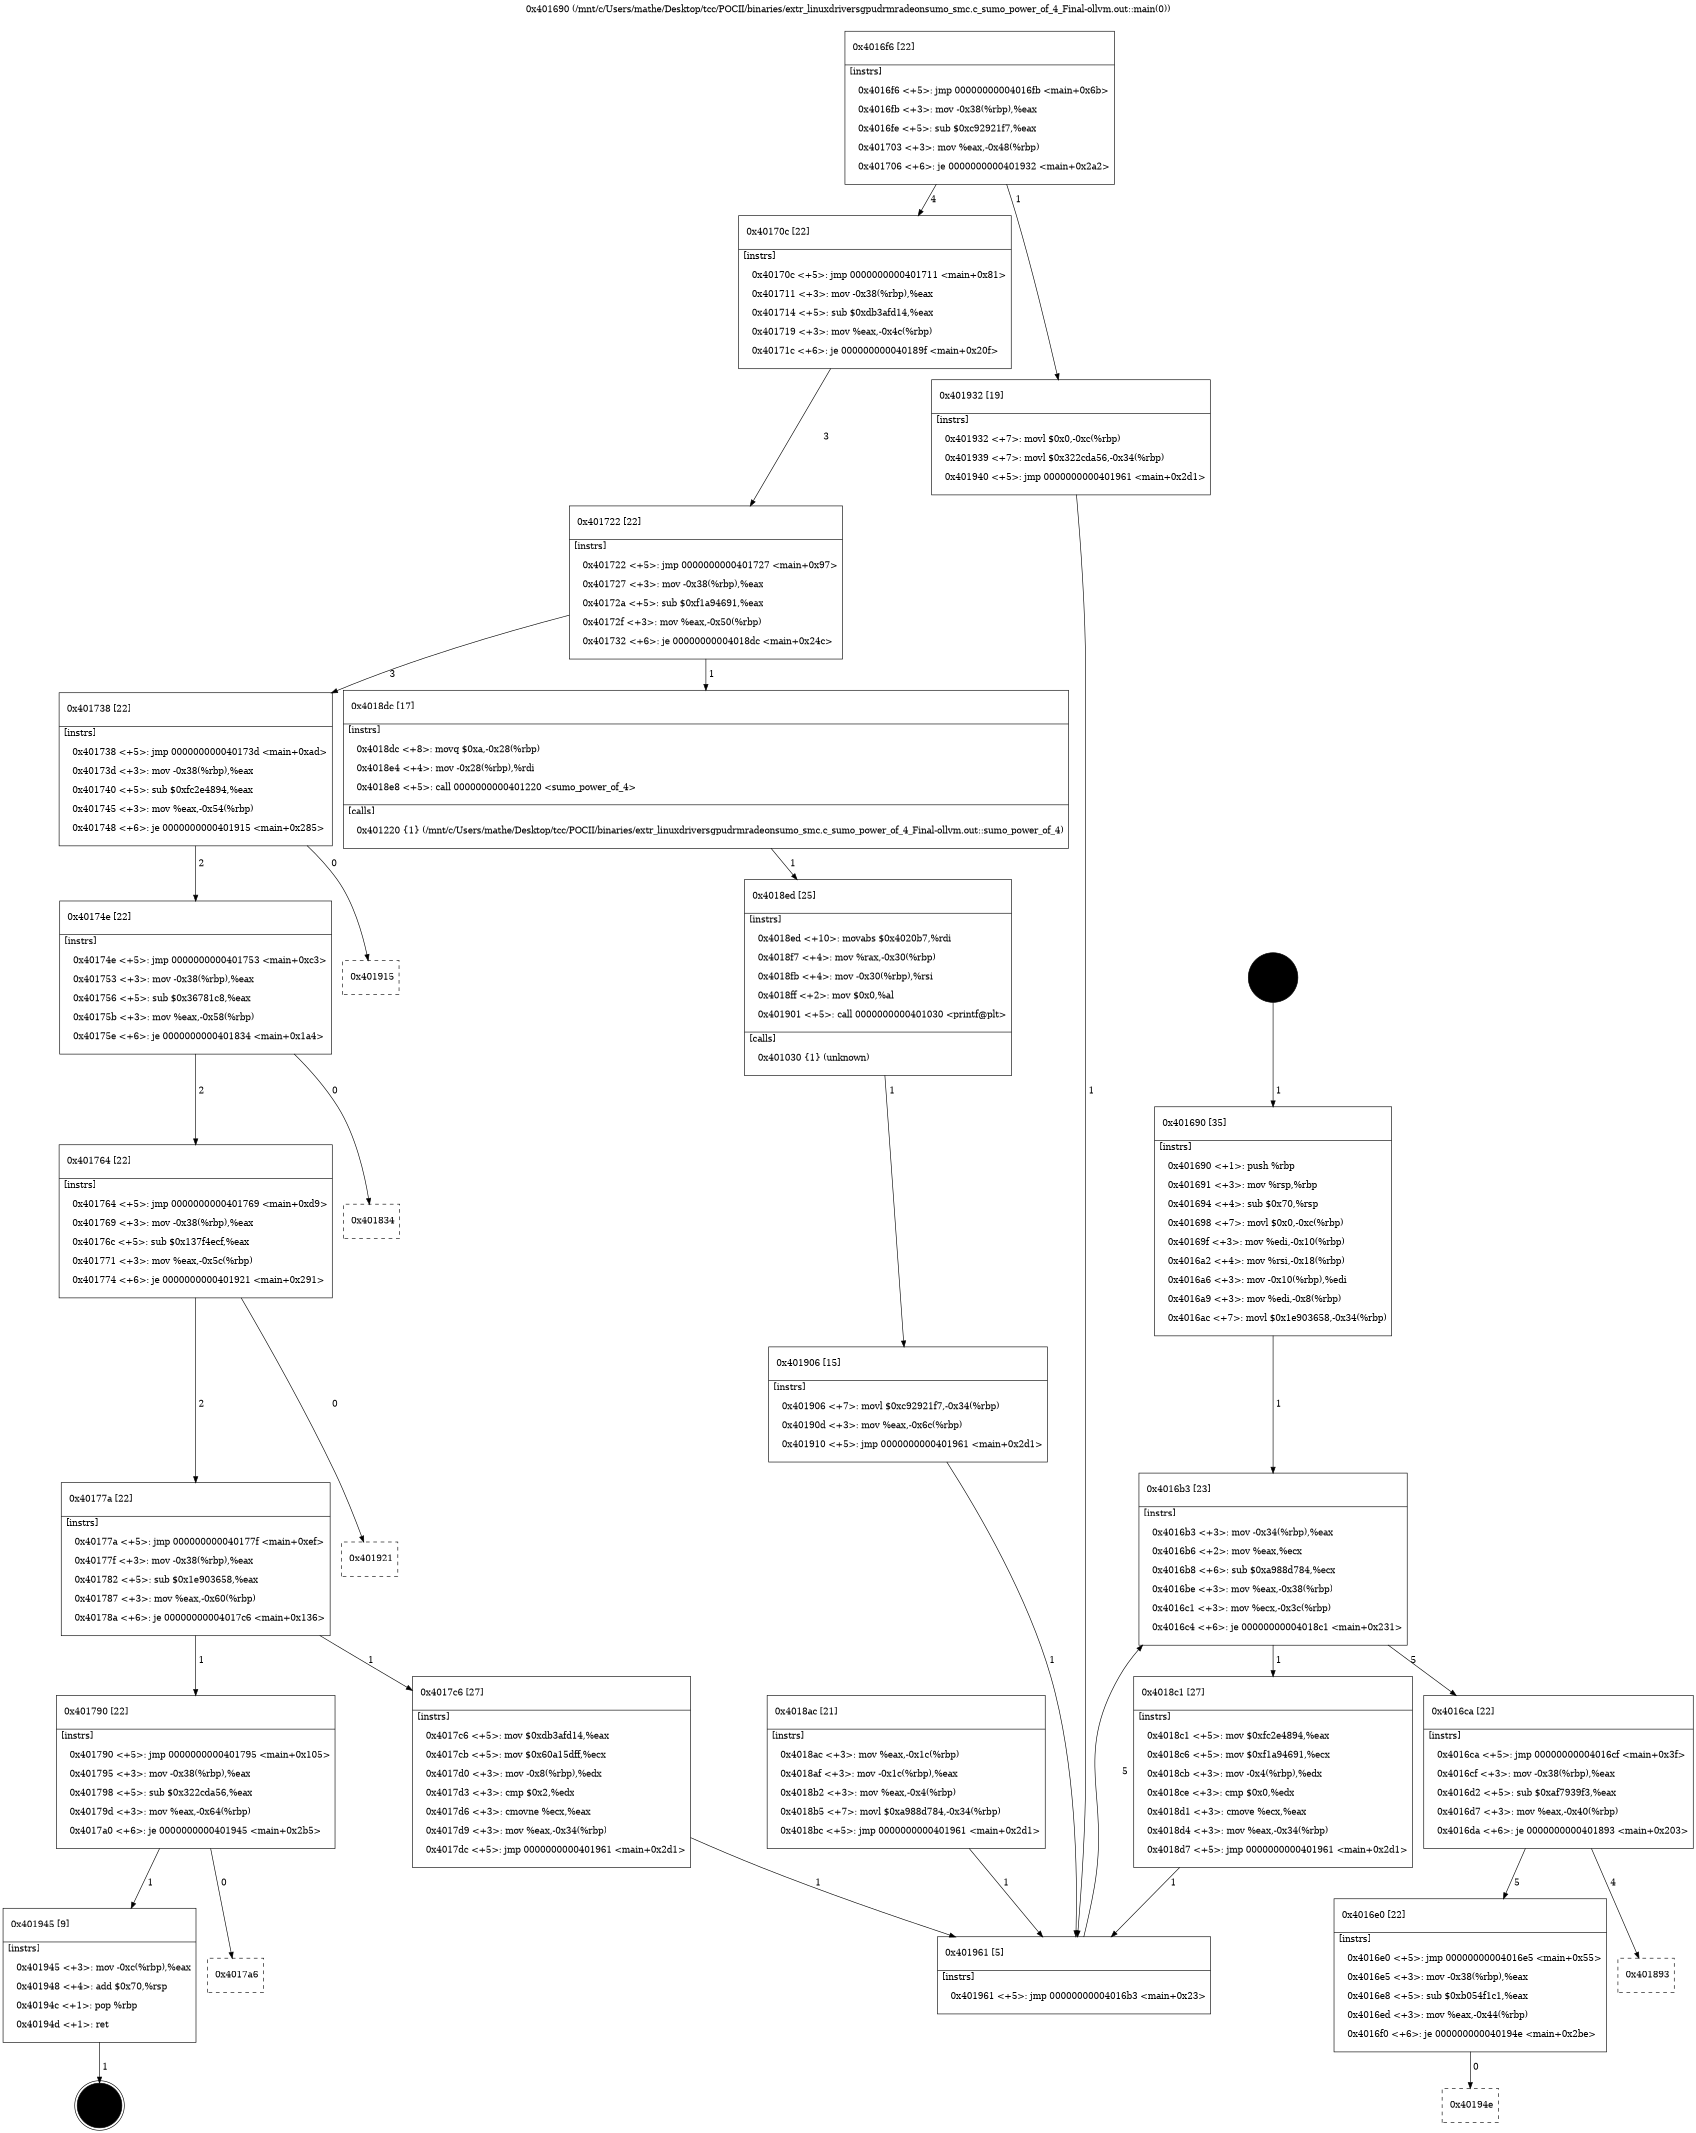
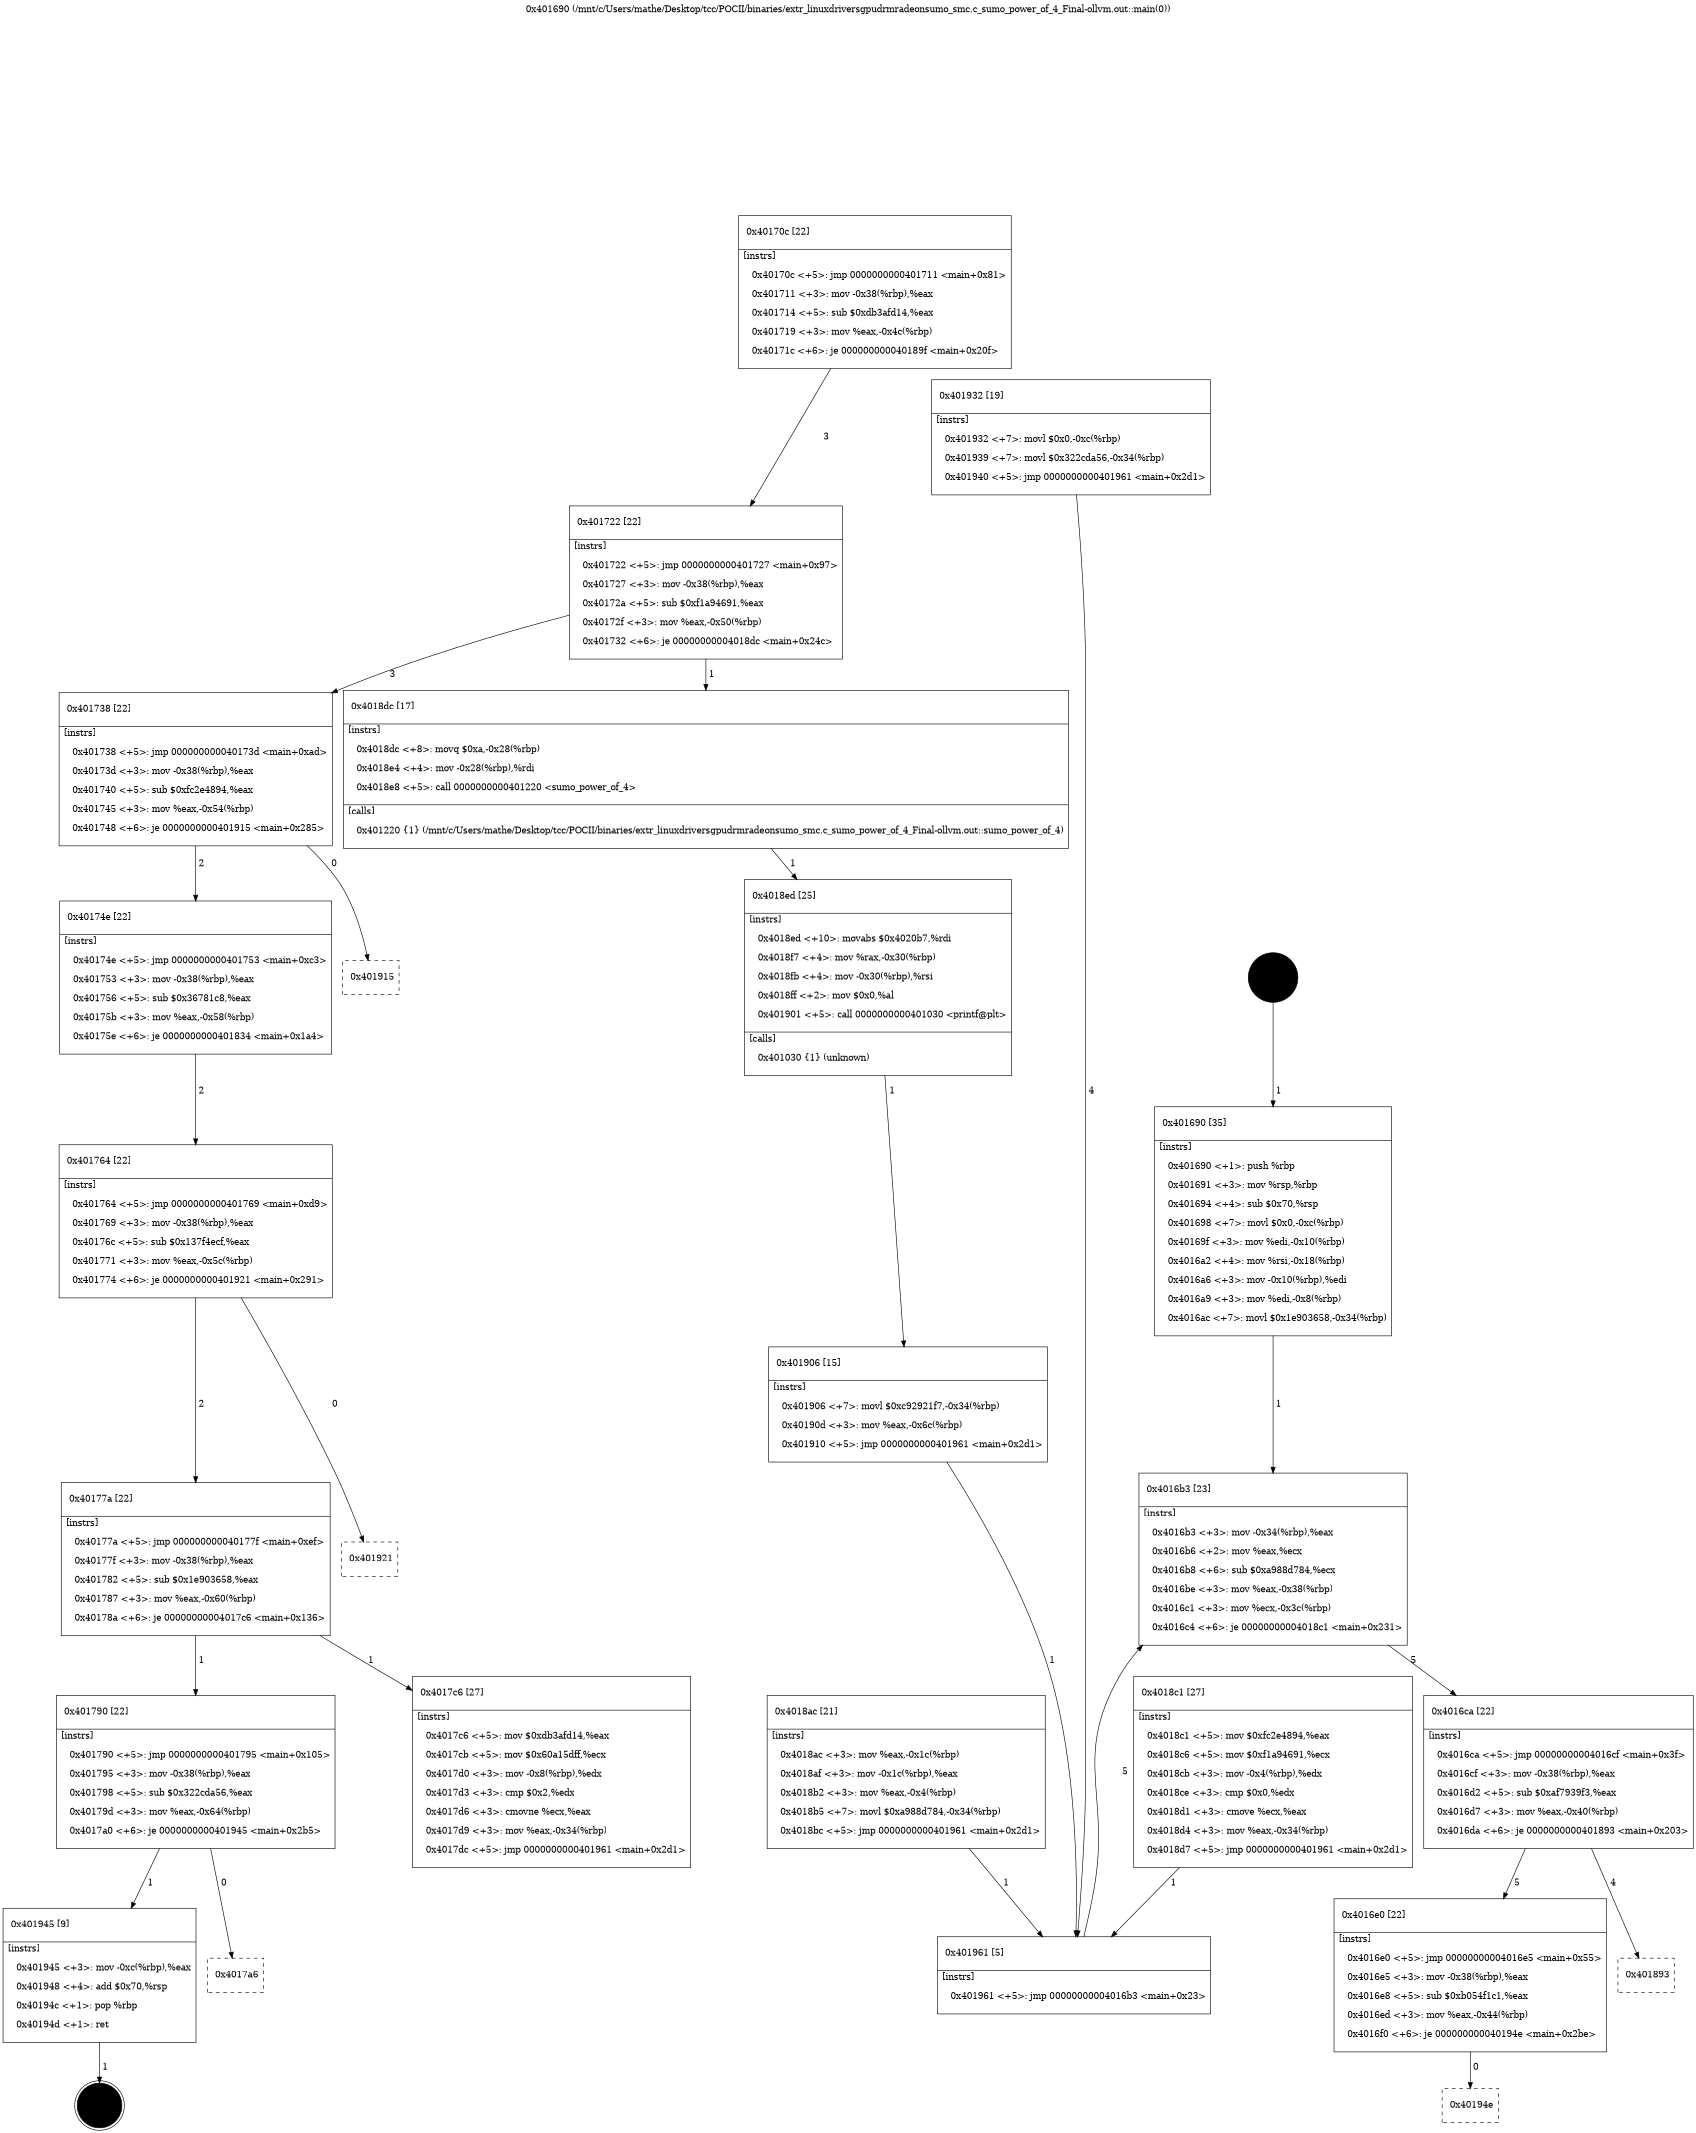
(980, 108) -> none
(1090, 1091) -> (1090, 1091)
(371, 1221) -> none
(1273, 1658) -> none
(819, 1889) -> none
